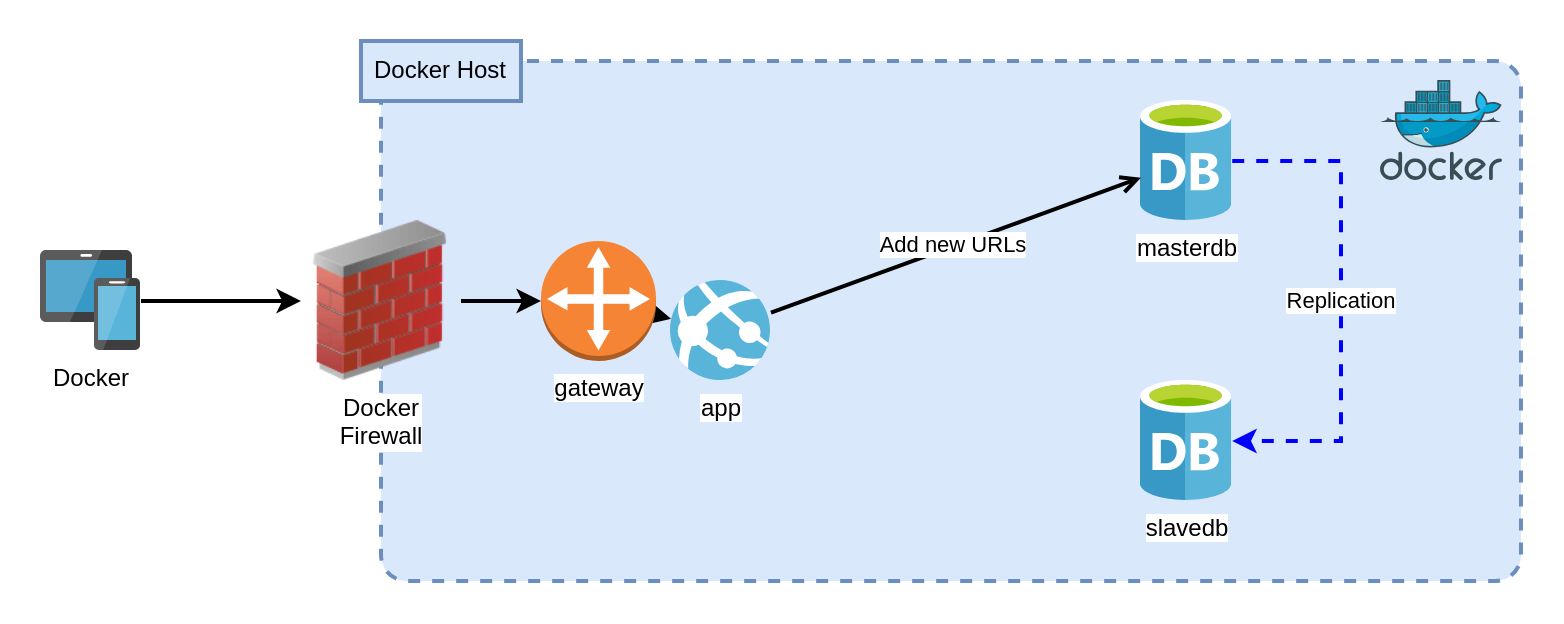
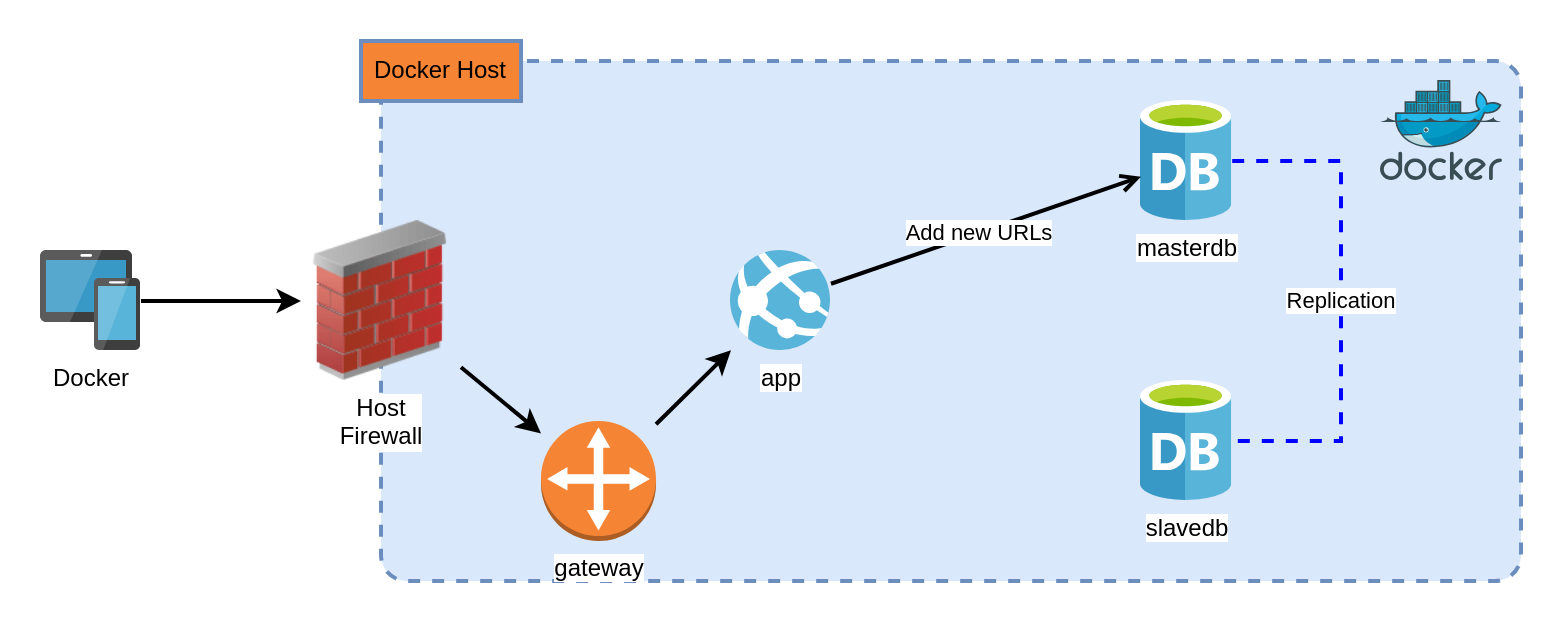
(441, 71) -> (441, 71)
(599, 301) -> (599, 481)
(721, 331) -> (781, 301)
(382, 424) -> (382, 424)
(1251, 441) -> (1243, 441)
